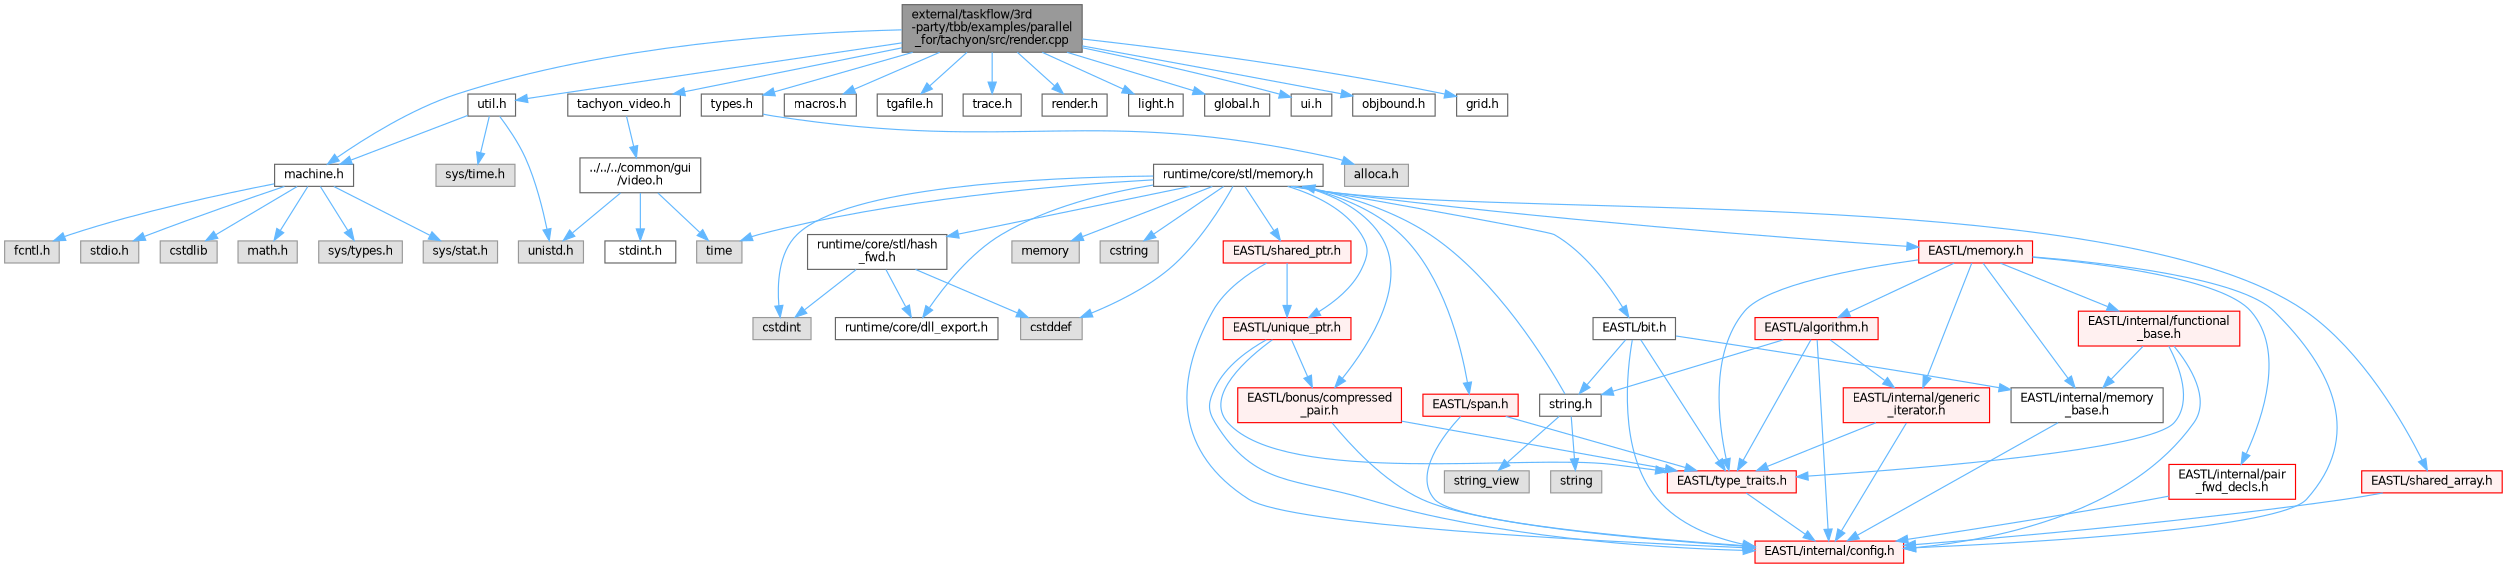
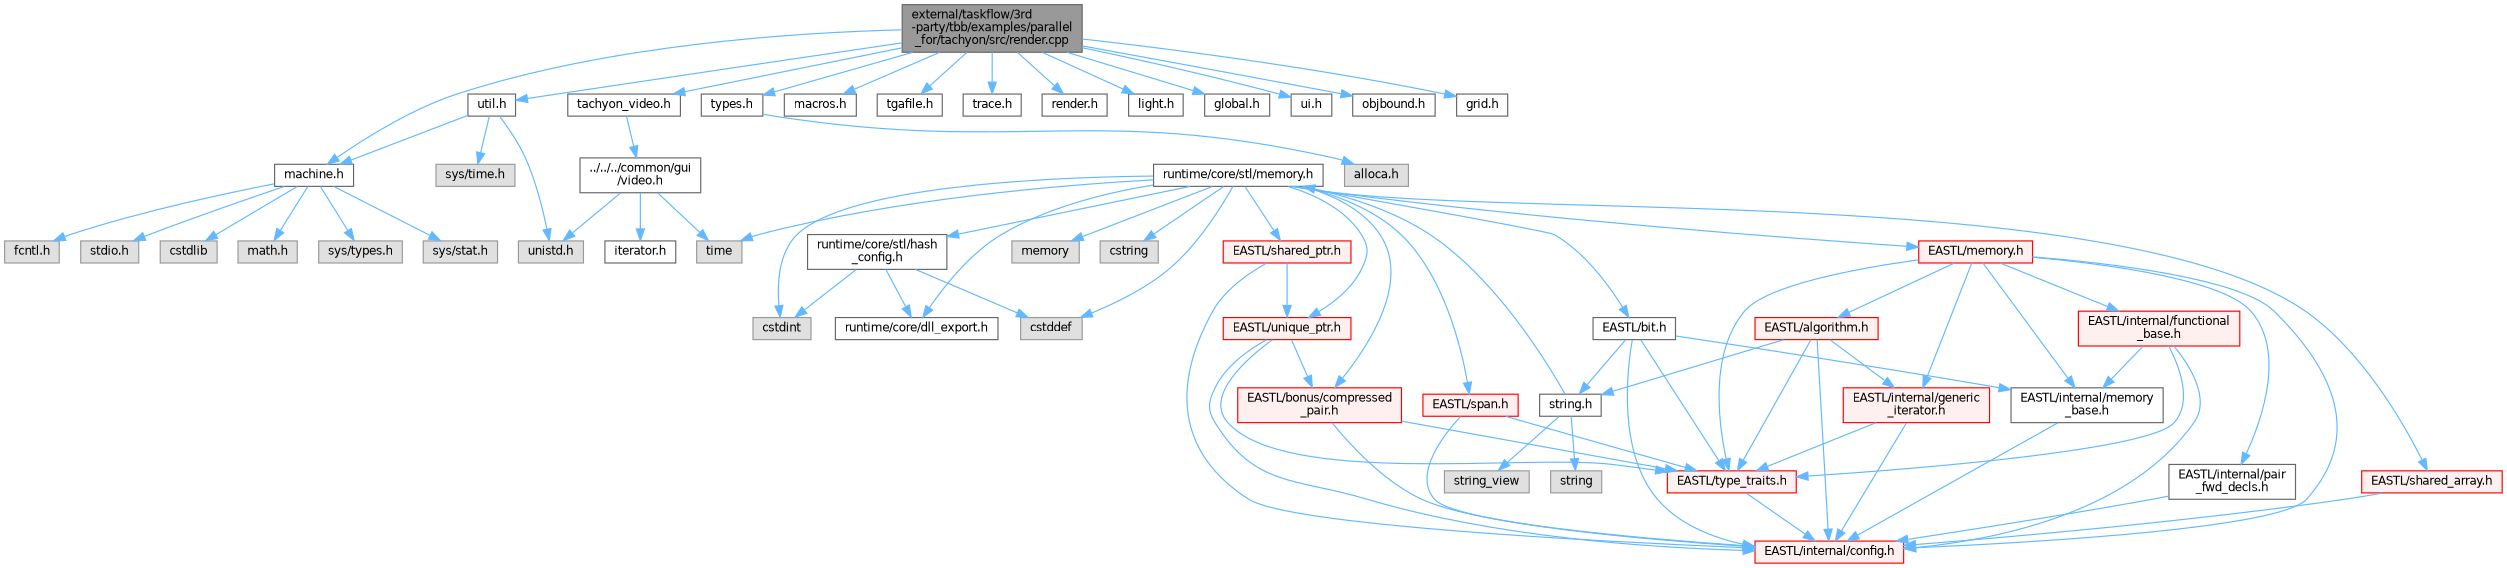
(640, 252) -> (640, 252)
(877, 252) -> (877, 252)
(2232, 482) -> (2232, 482)
